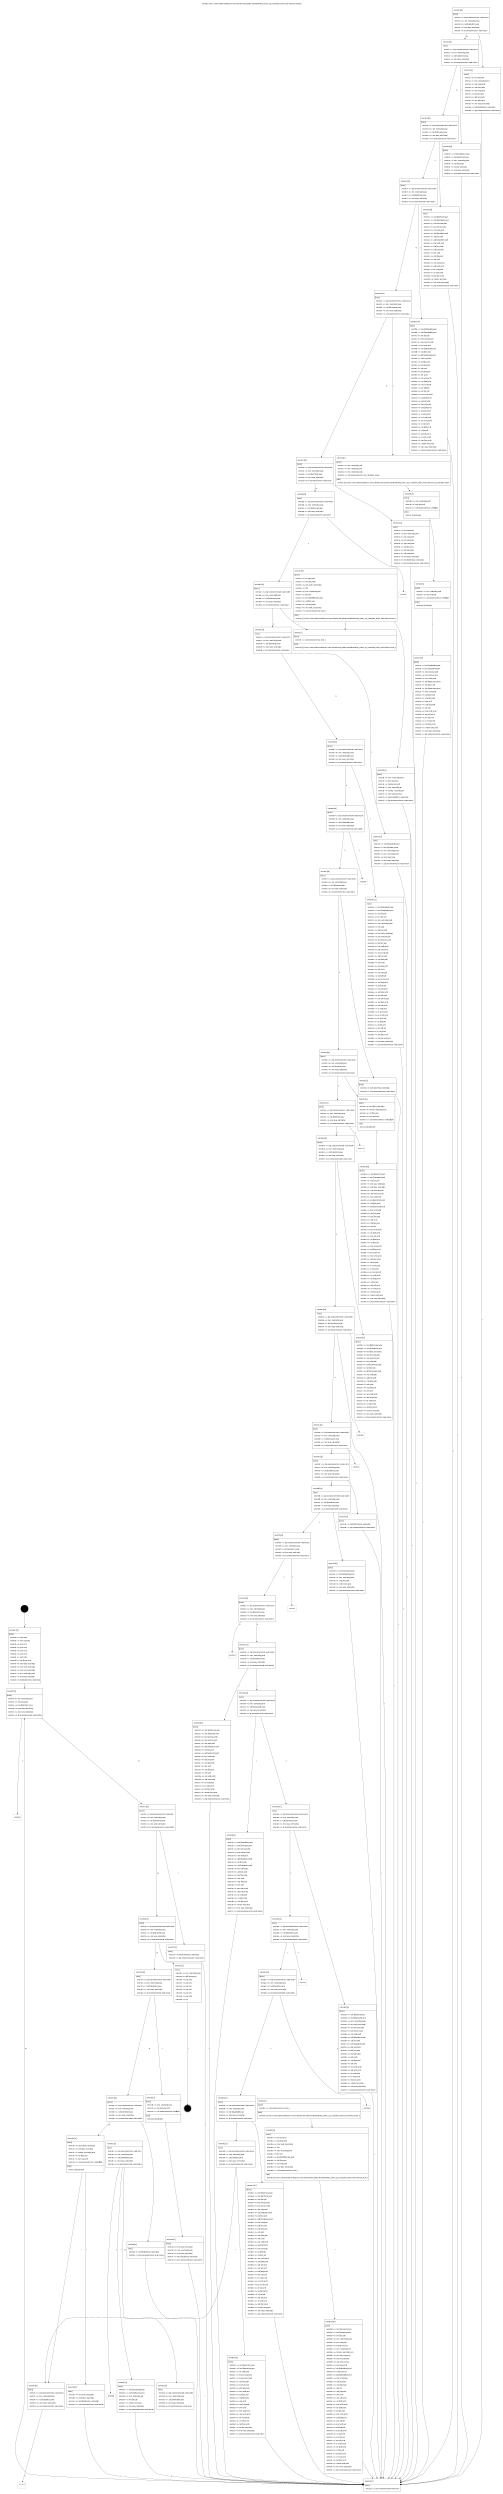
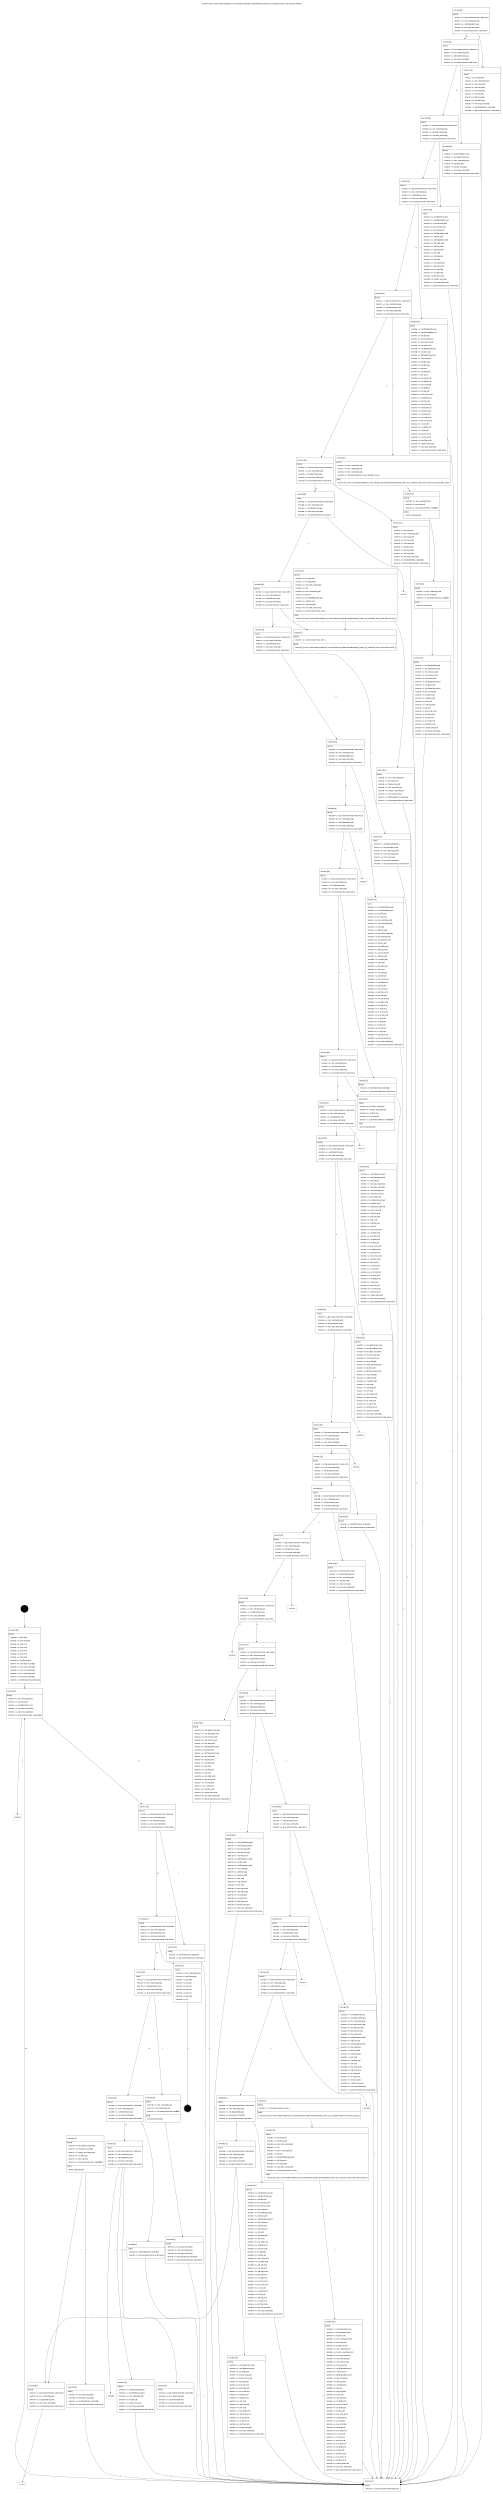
(386, 1902) -> (390, 1949)
(104, 2128) -> (125, 2131)
